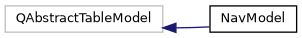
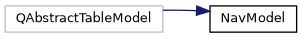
(193, 28) -> (180, 10)
